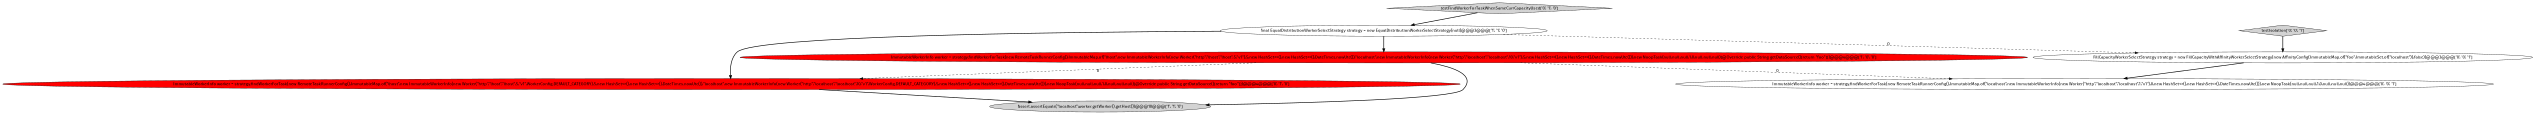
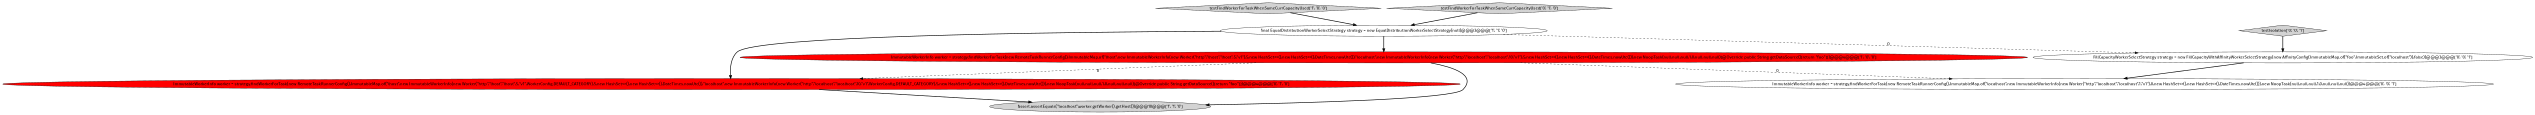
none -> (1268, 8)
